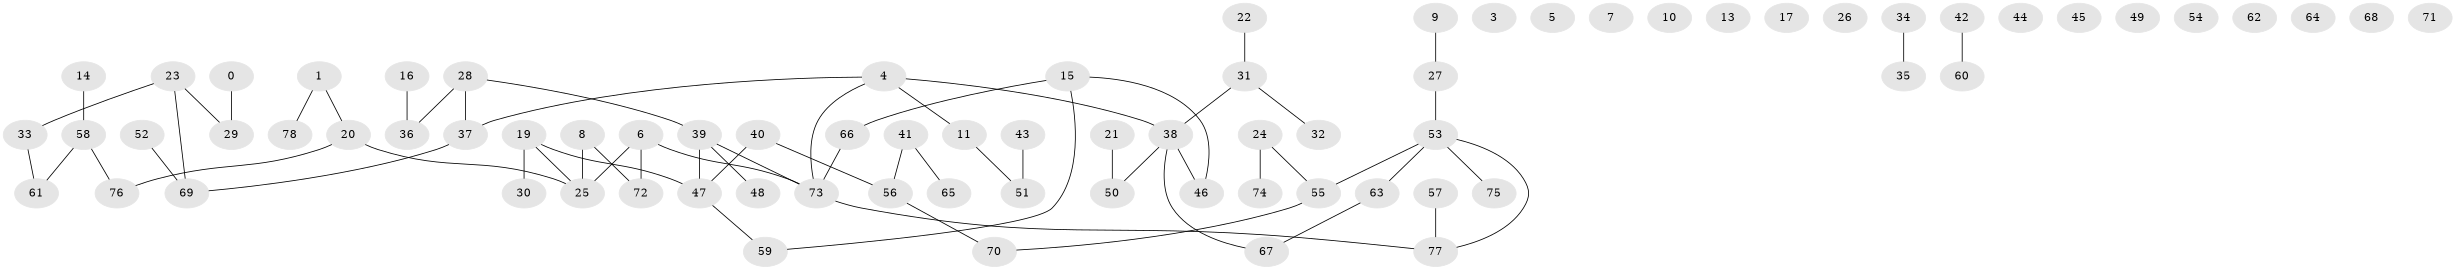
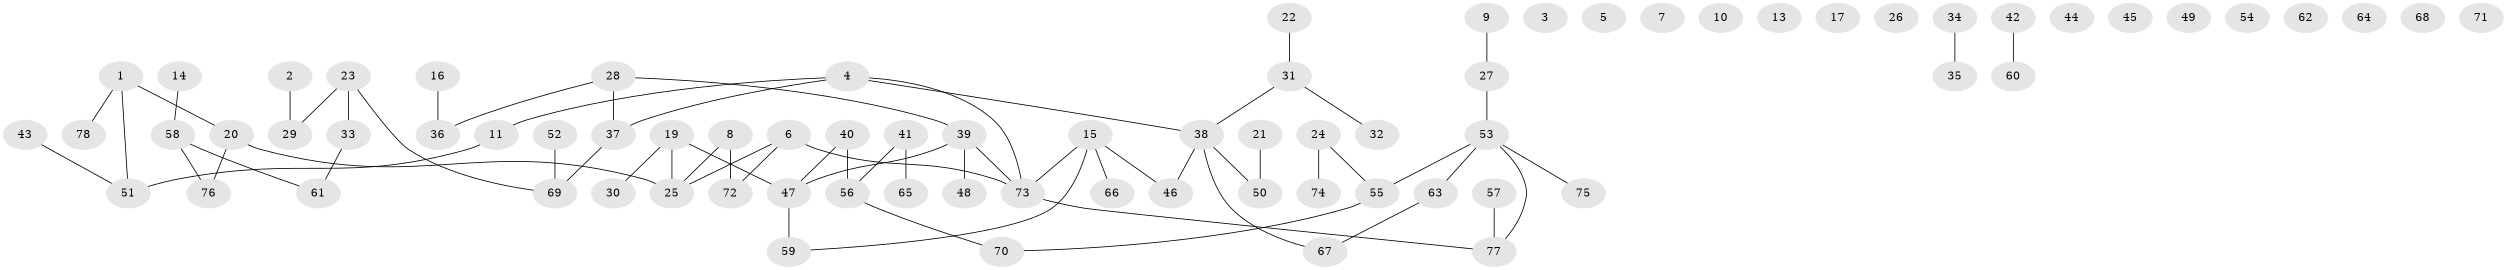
(232, 76) -> (290, 76)
none -> (125, 135)
(833, 162) -> (1057, 164)
